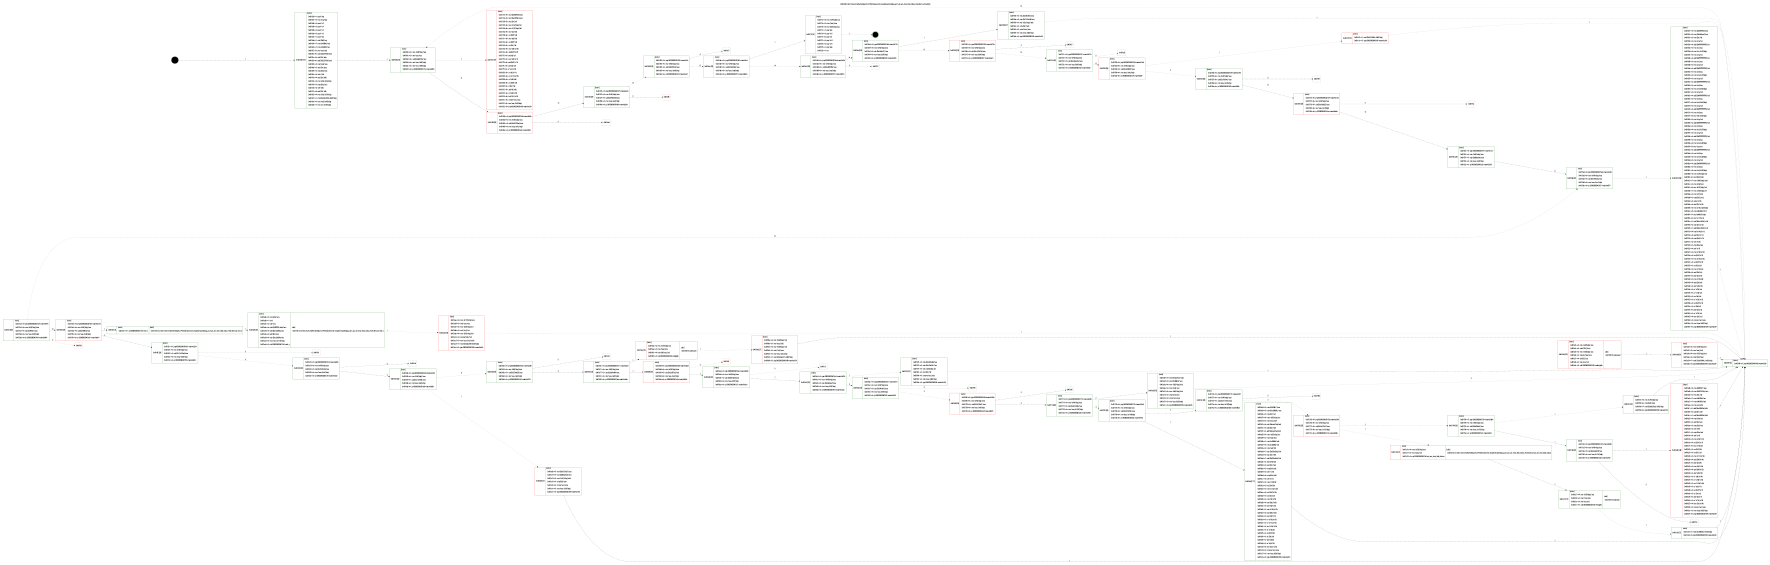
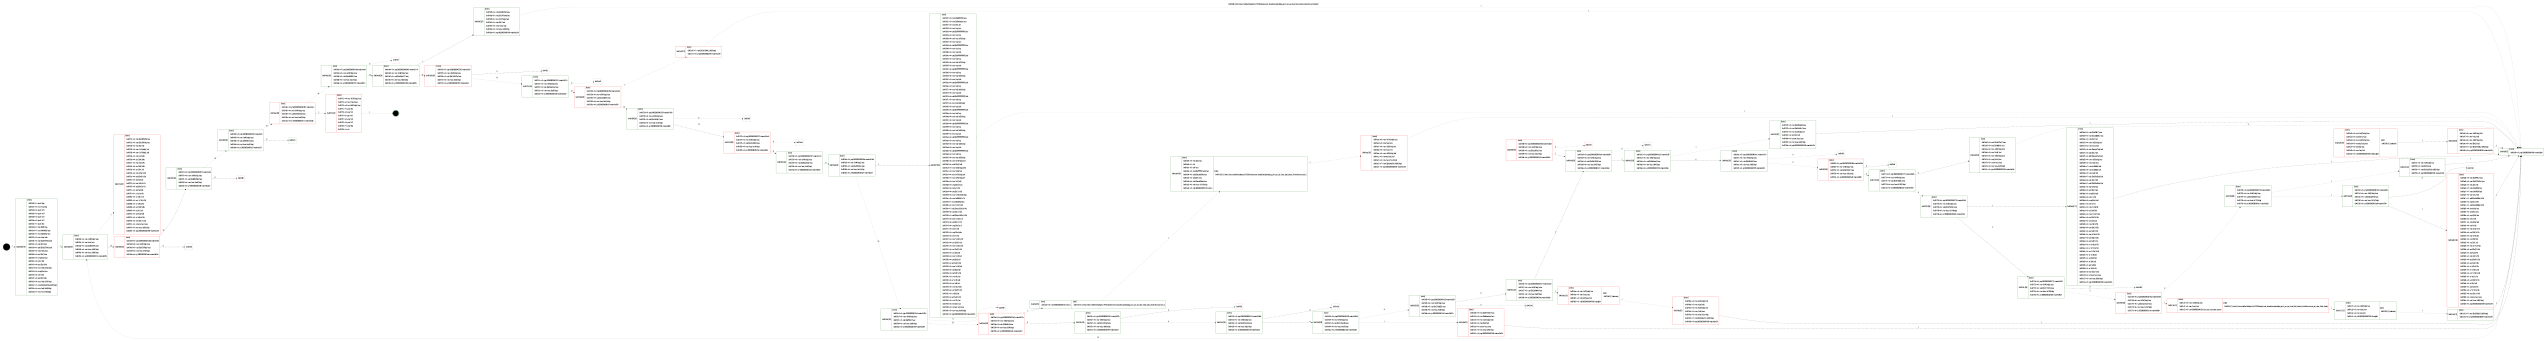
(781, 237) -> (878, 242)
(636, 372) -> (1559, 226)
